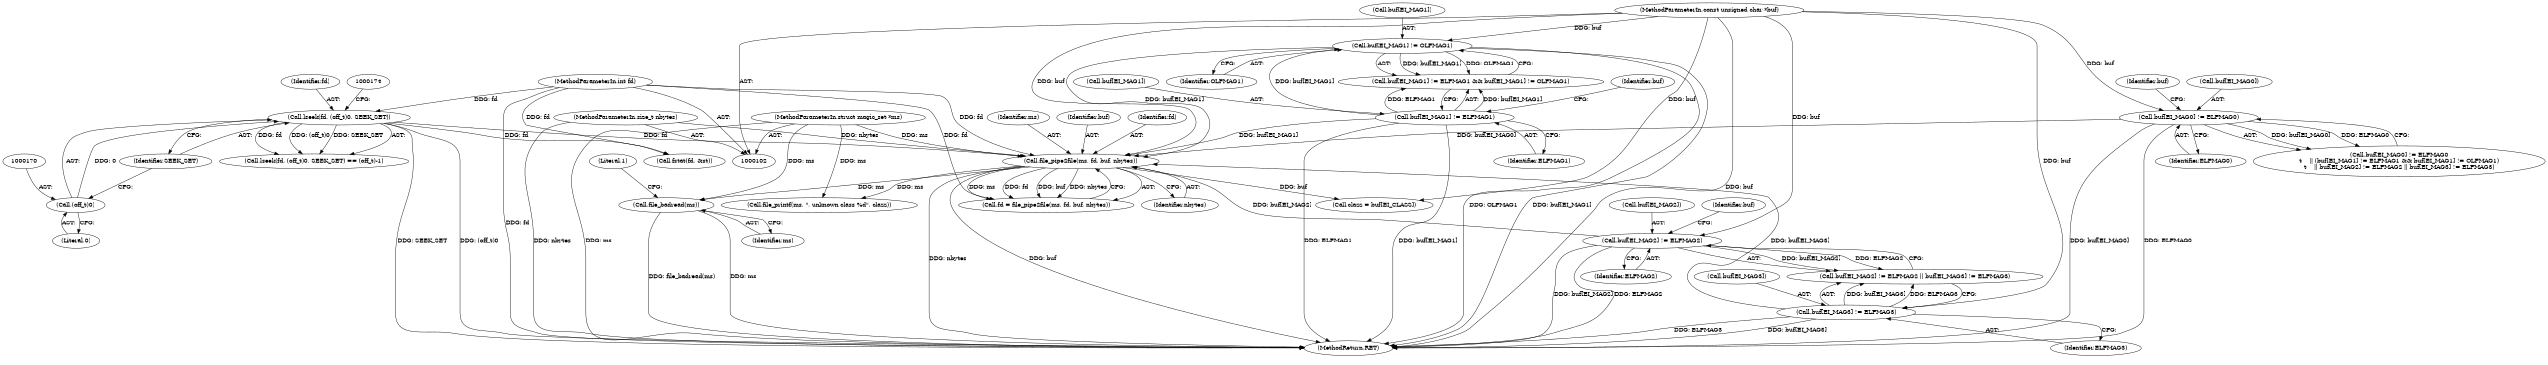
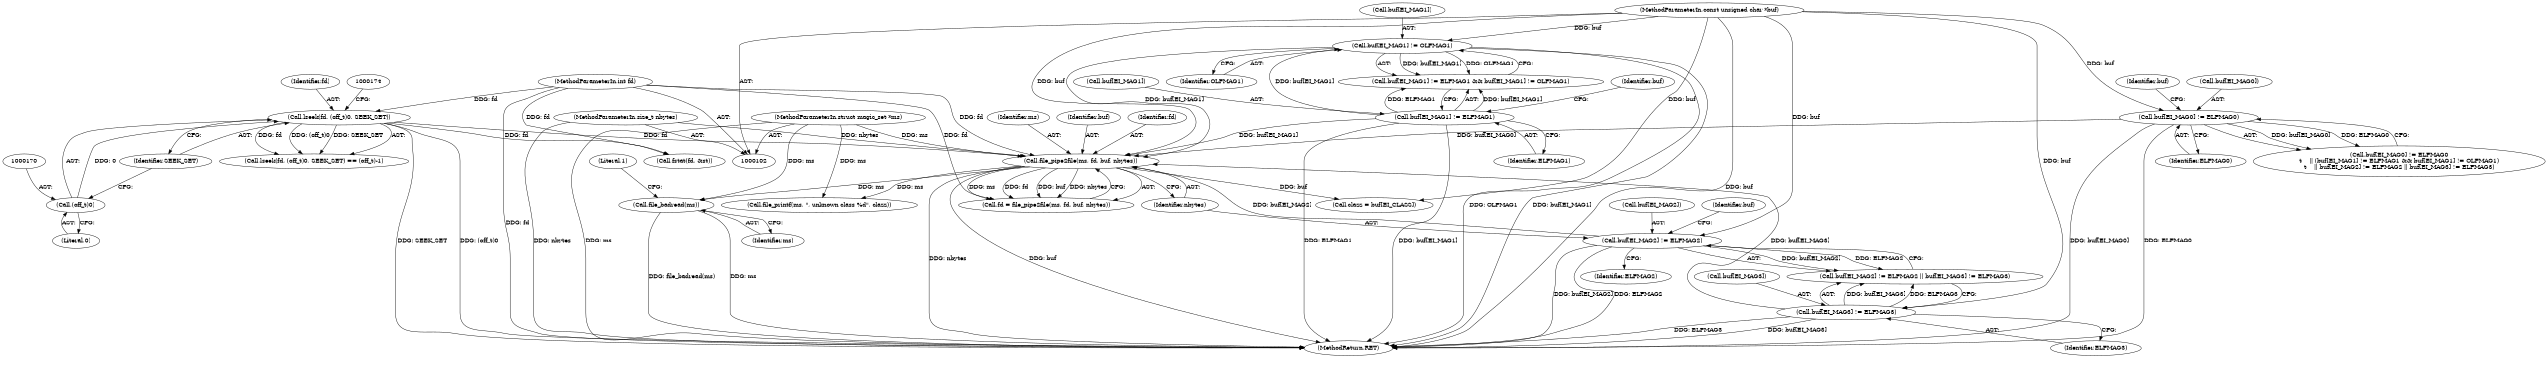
(1643, 262) -> (1395, 227)
